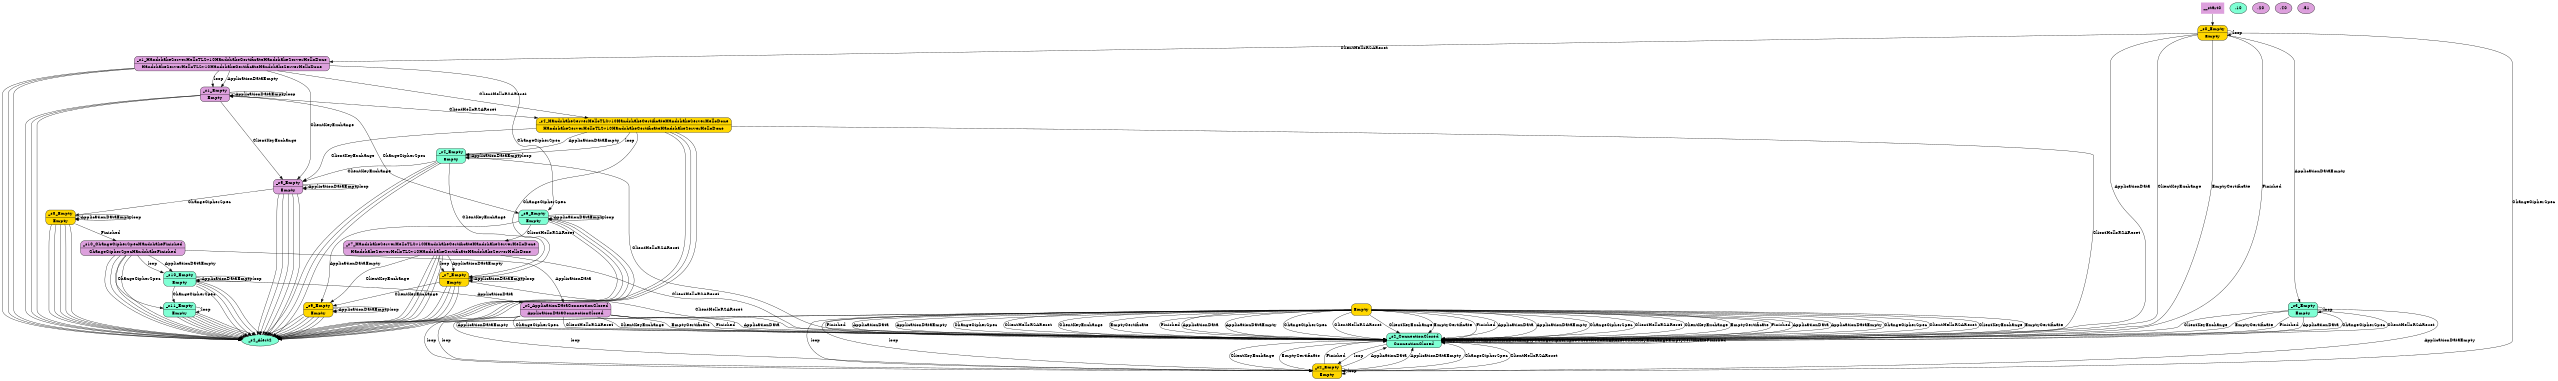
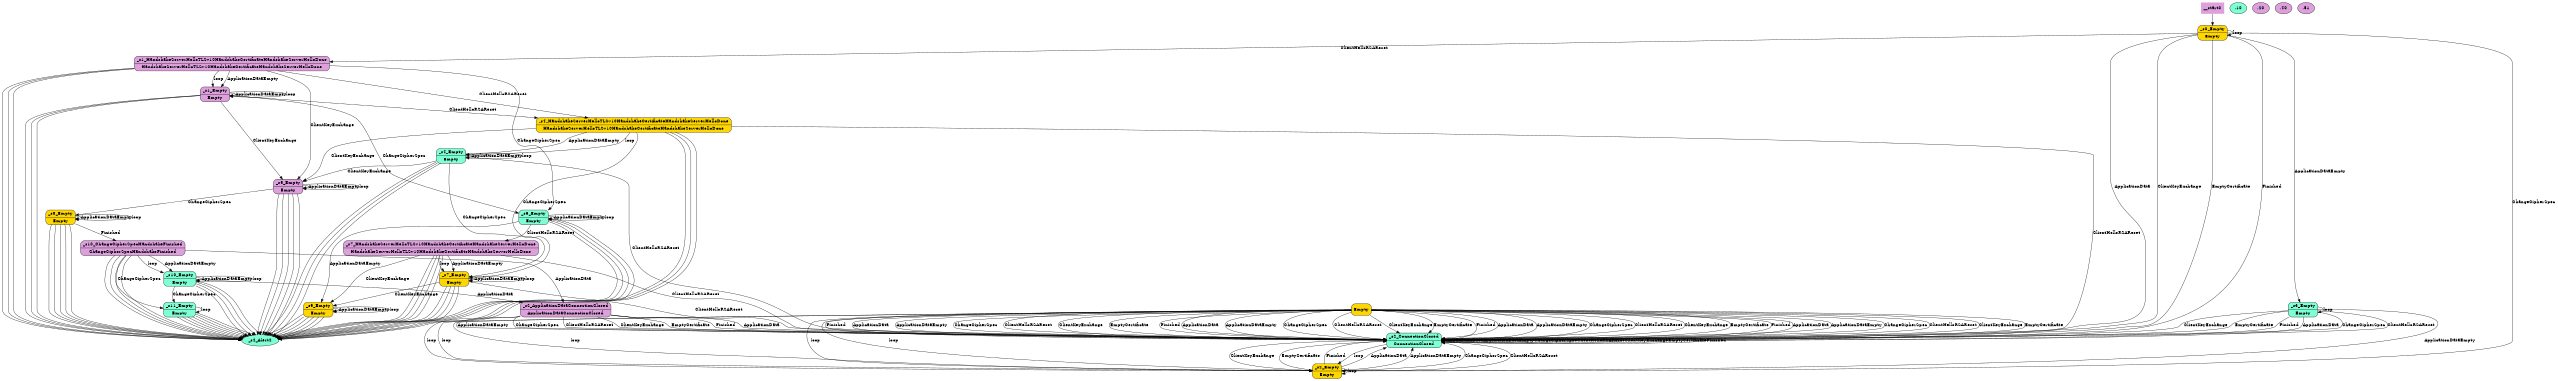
(484, 217) -> (484, 217)
